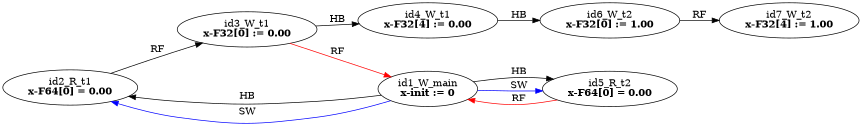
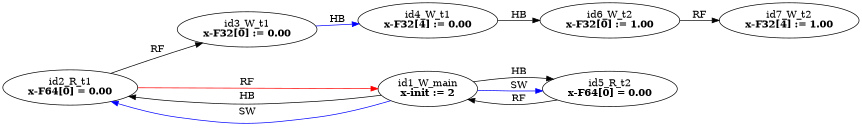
(334, 25) -> (334, 25)
(337, 59) -> (254, 88)
(428, 93) -> (428, 93)
(516, 105) -> (516, 105)
